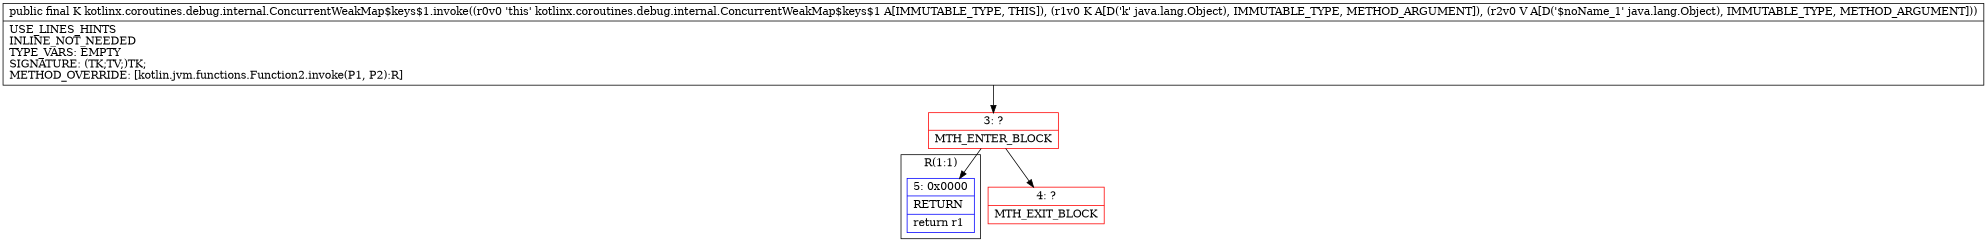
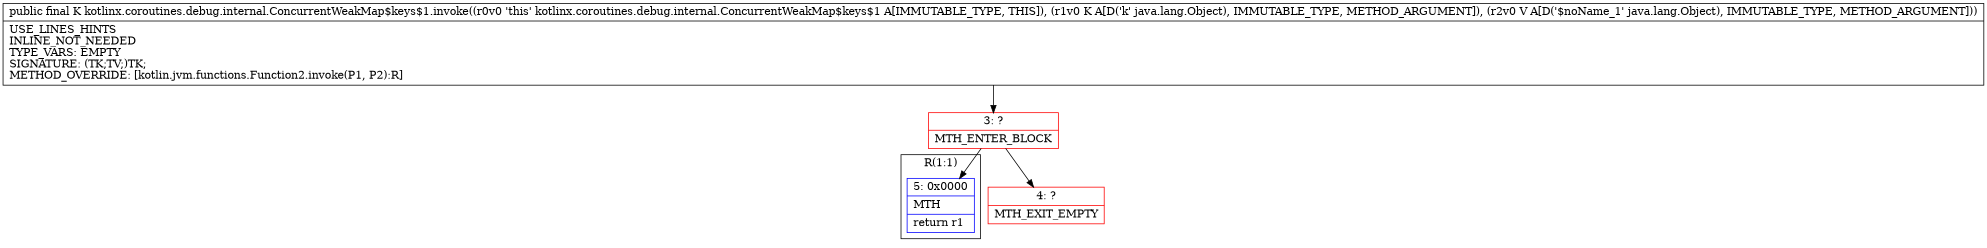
(938, 205) -> (927, 205)
(1046, 214) -> (1046, 214)
